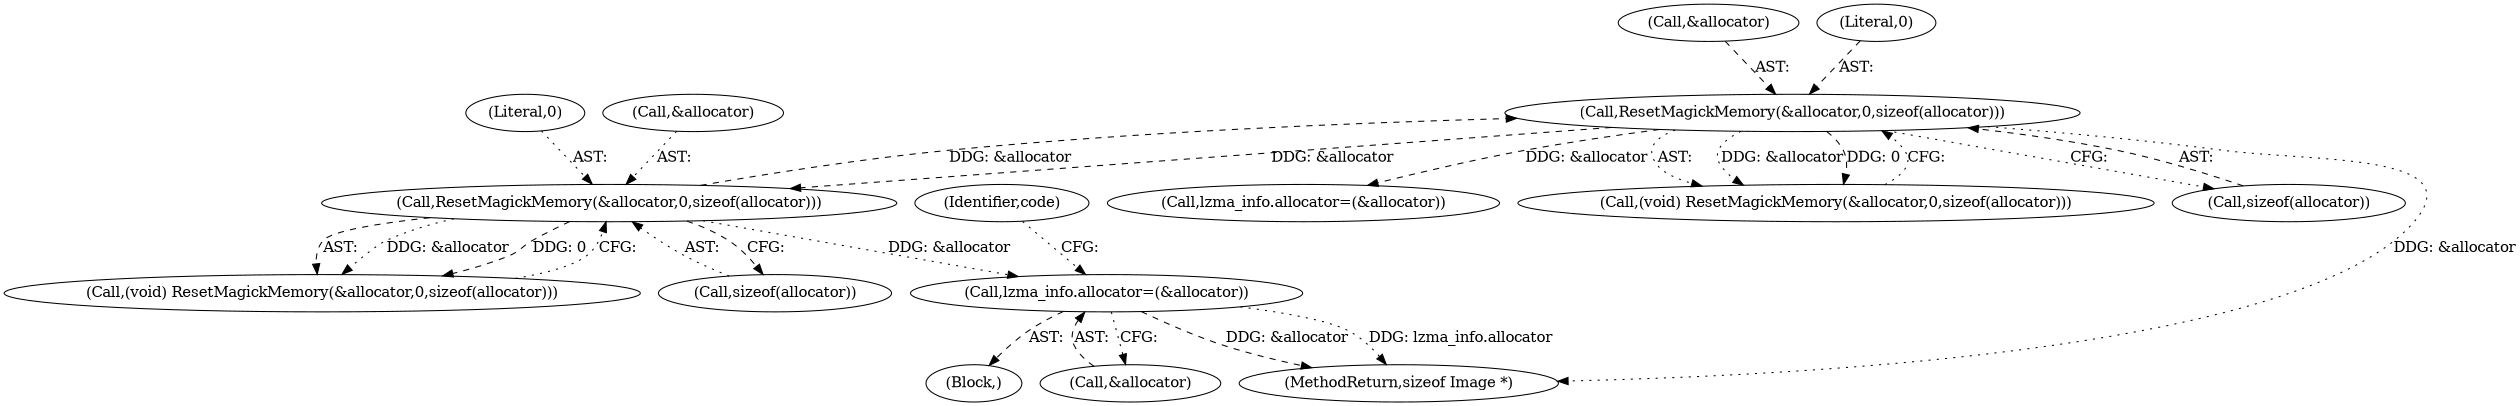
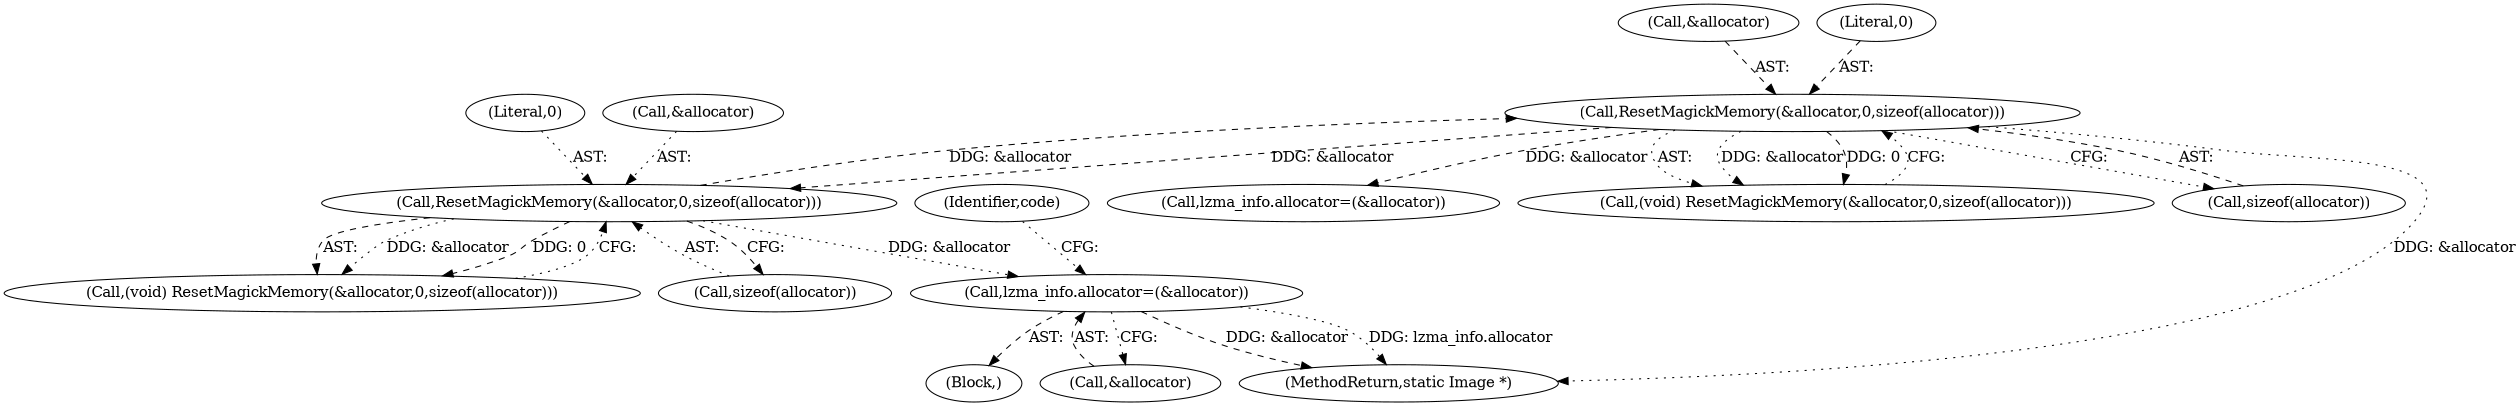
(1399, 383) -> (1399, 383)
